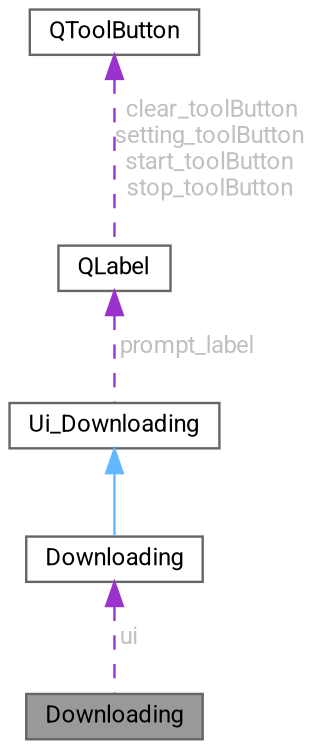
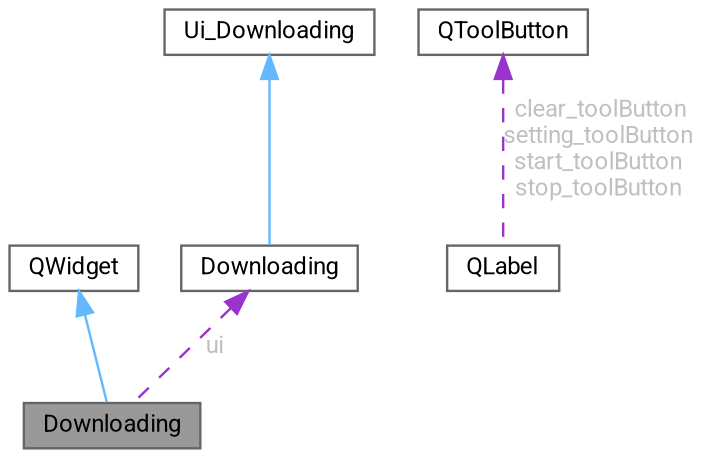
none -> (74, 268)
(114, 359) -> none
